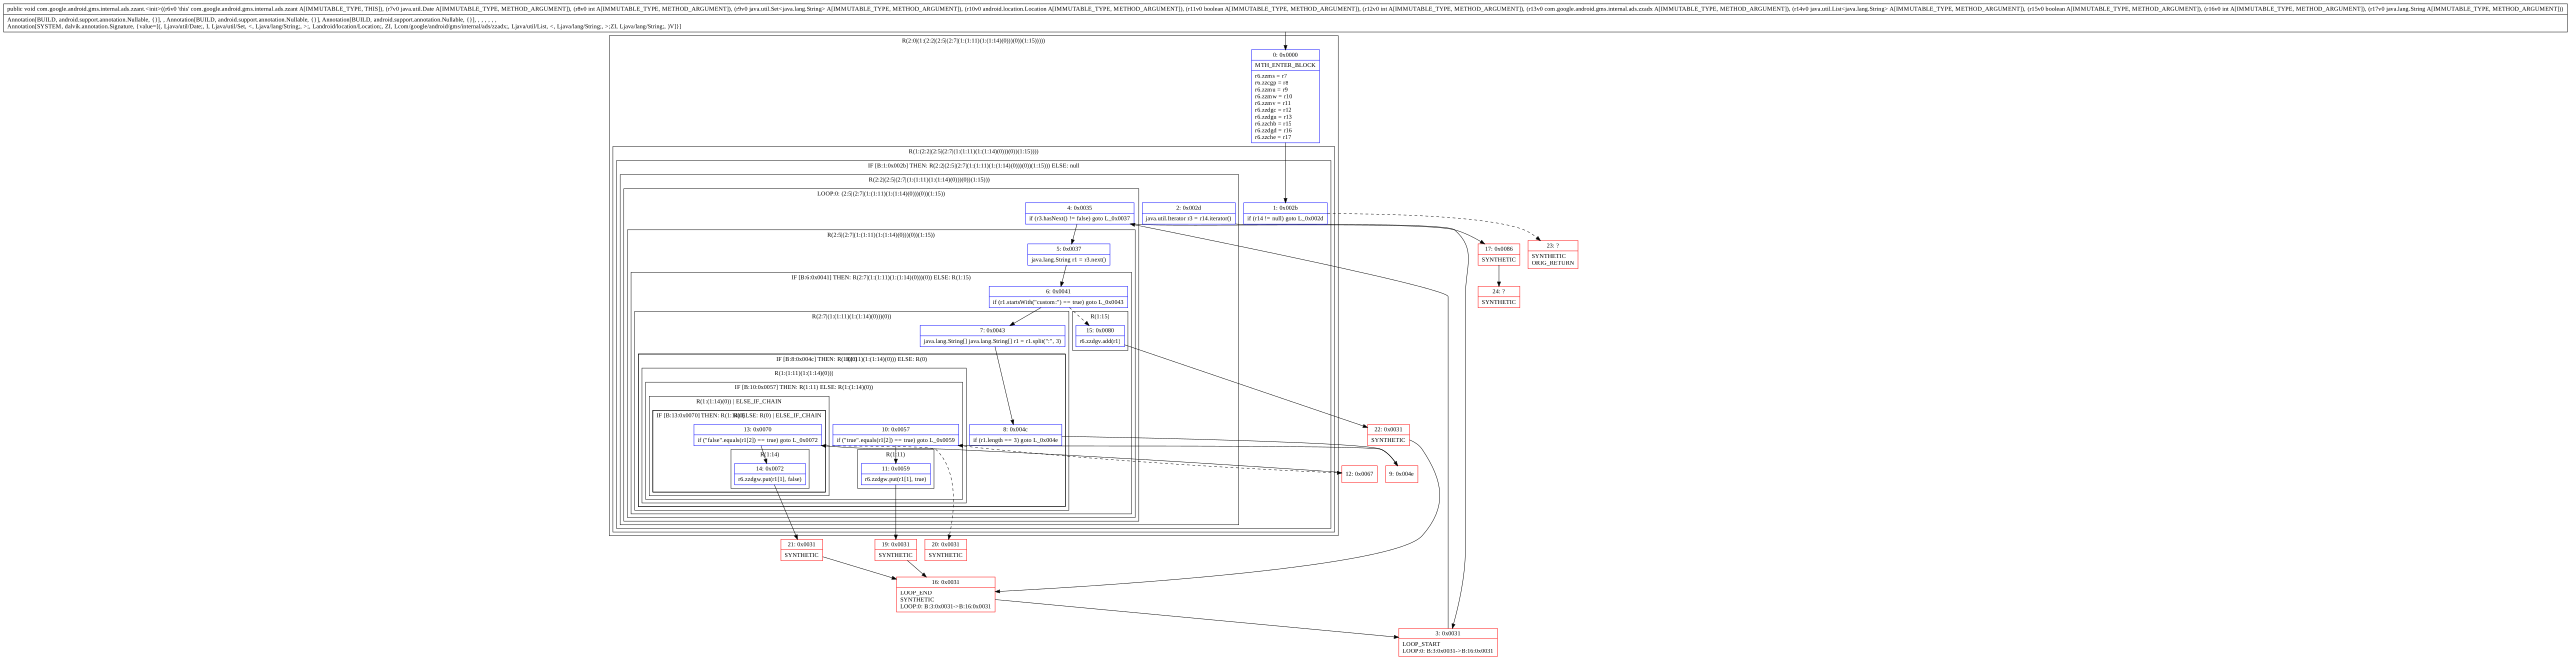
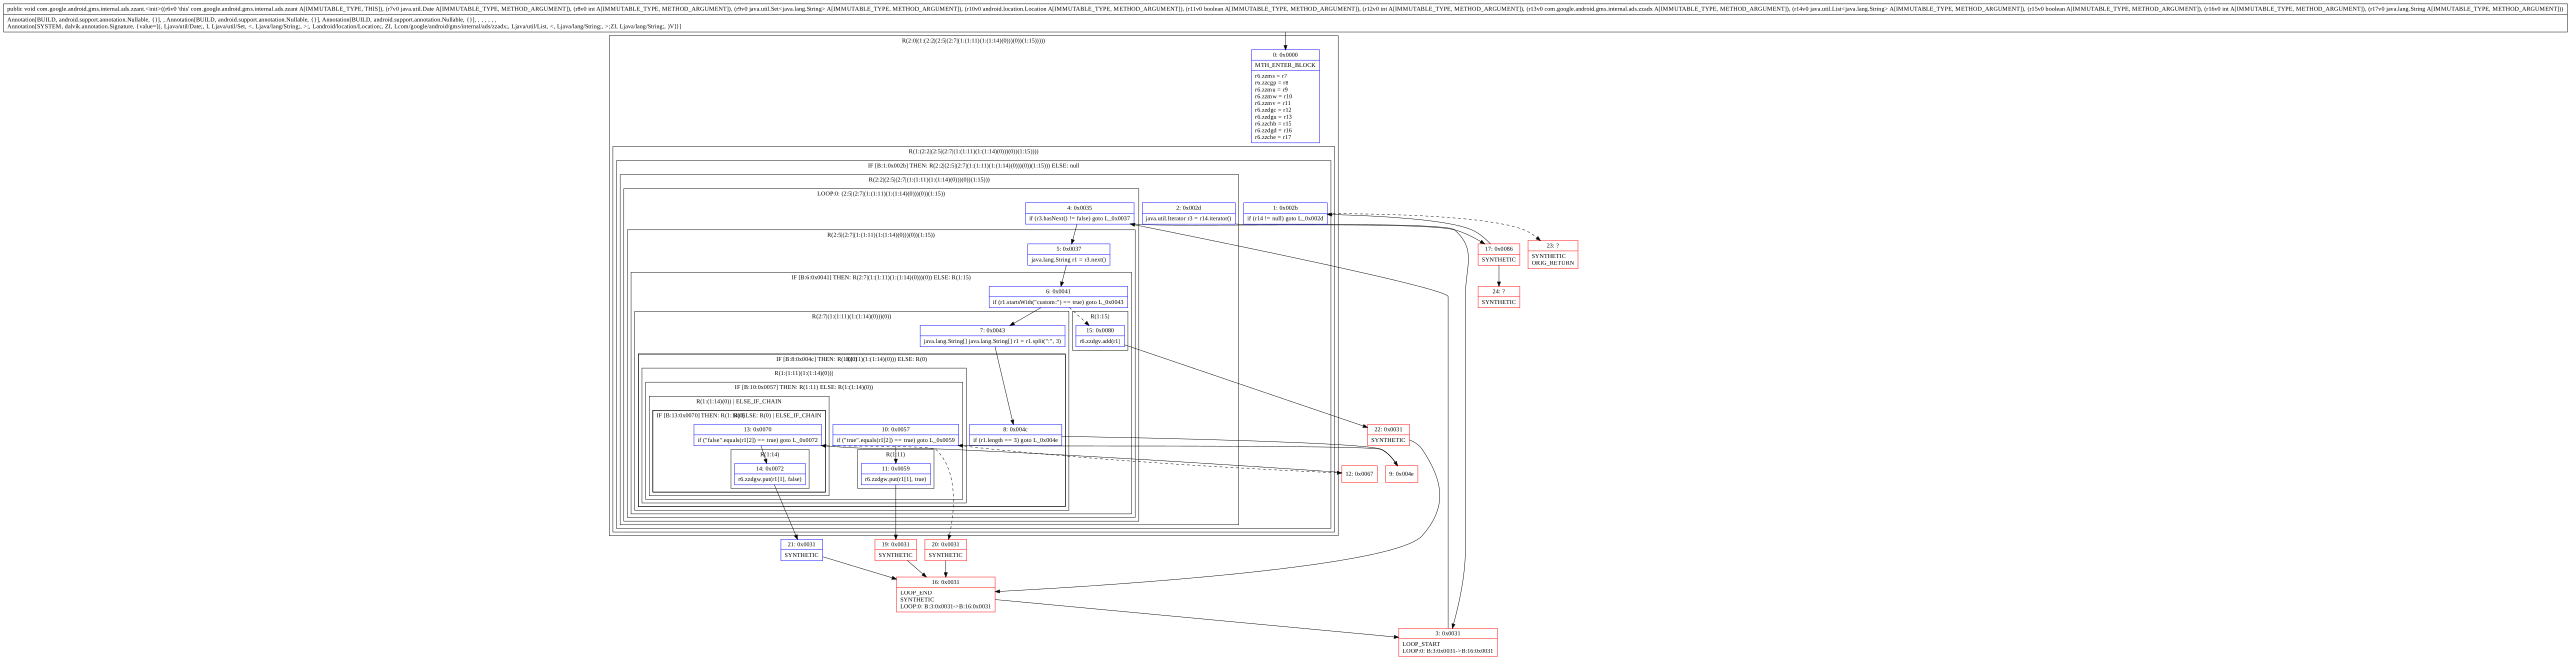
(1286, 170) -> (1414, 219)
(802, 550) -> (802, 550)
none -> (946, 567)
